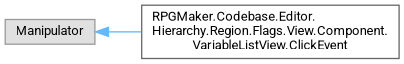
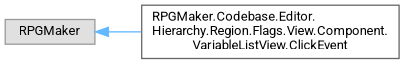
(50, 32) -> (50, 32)
